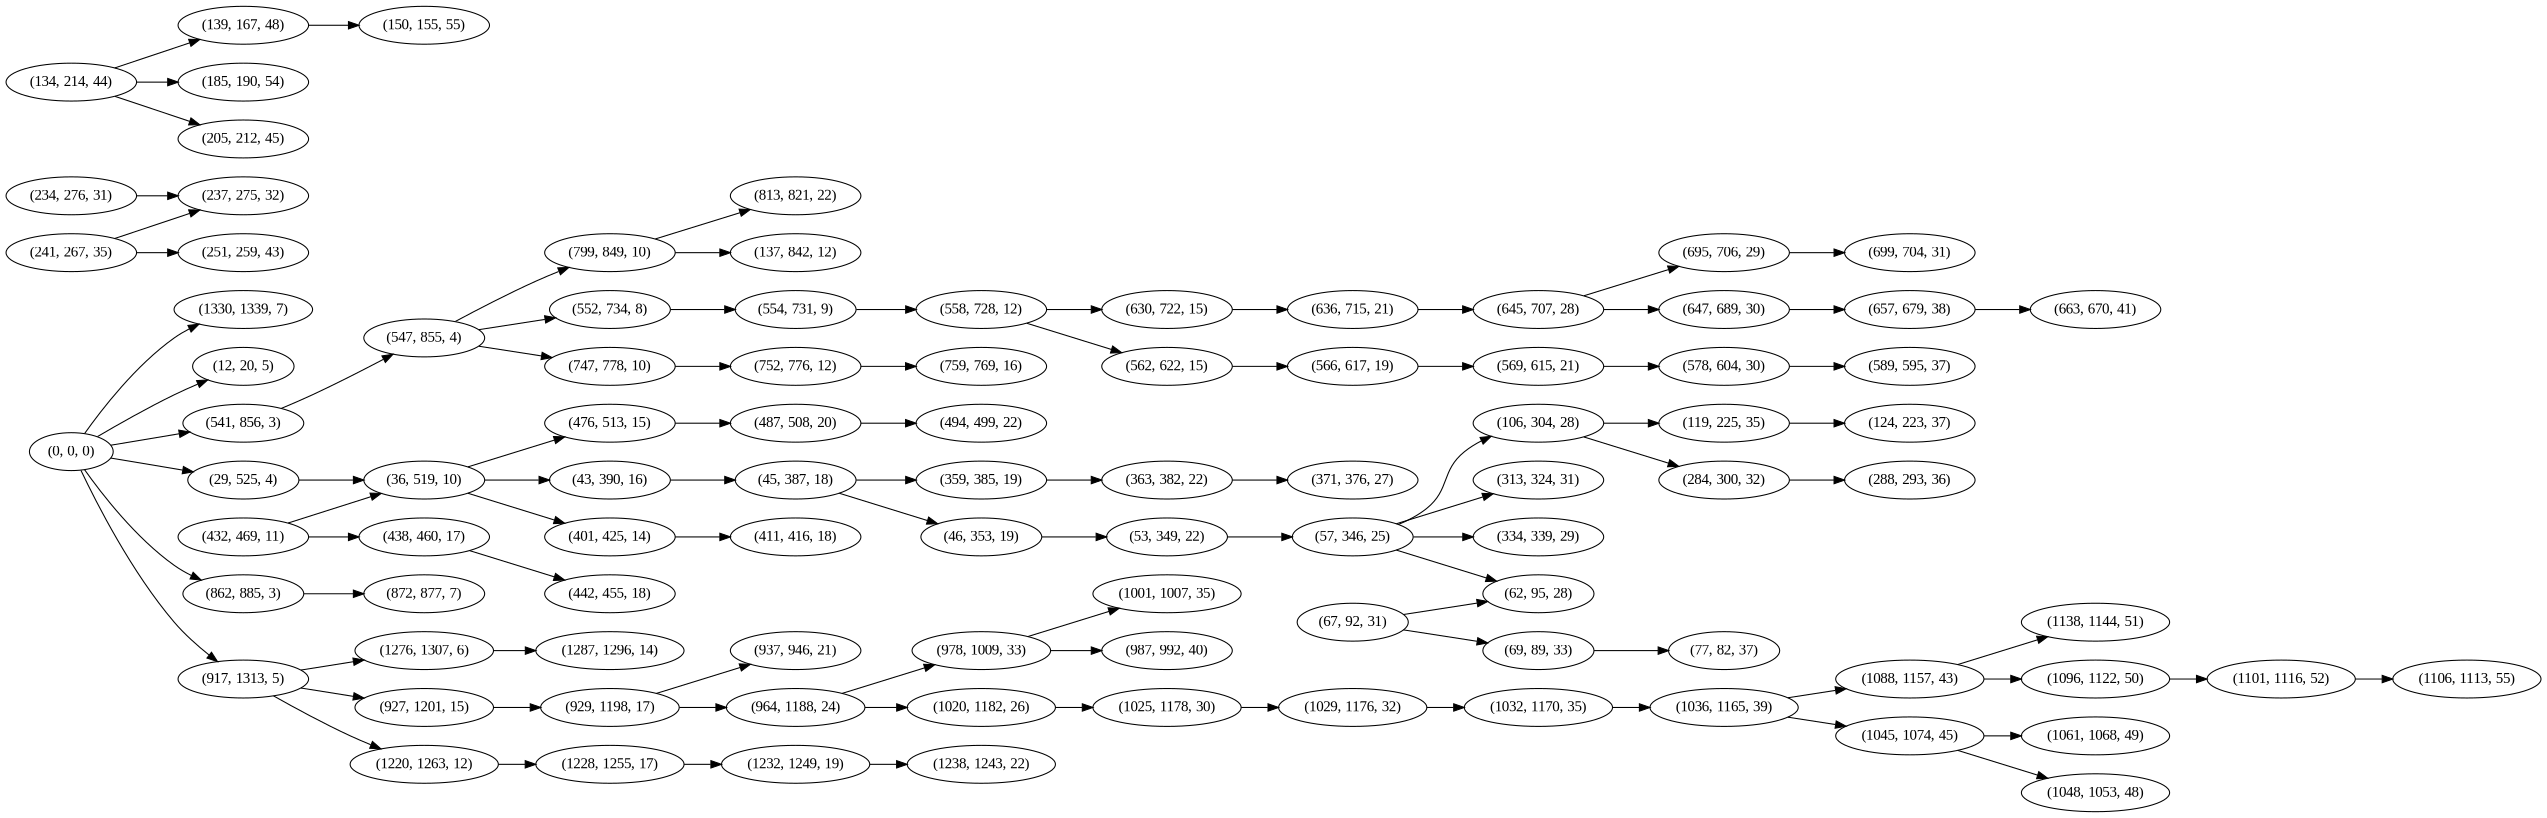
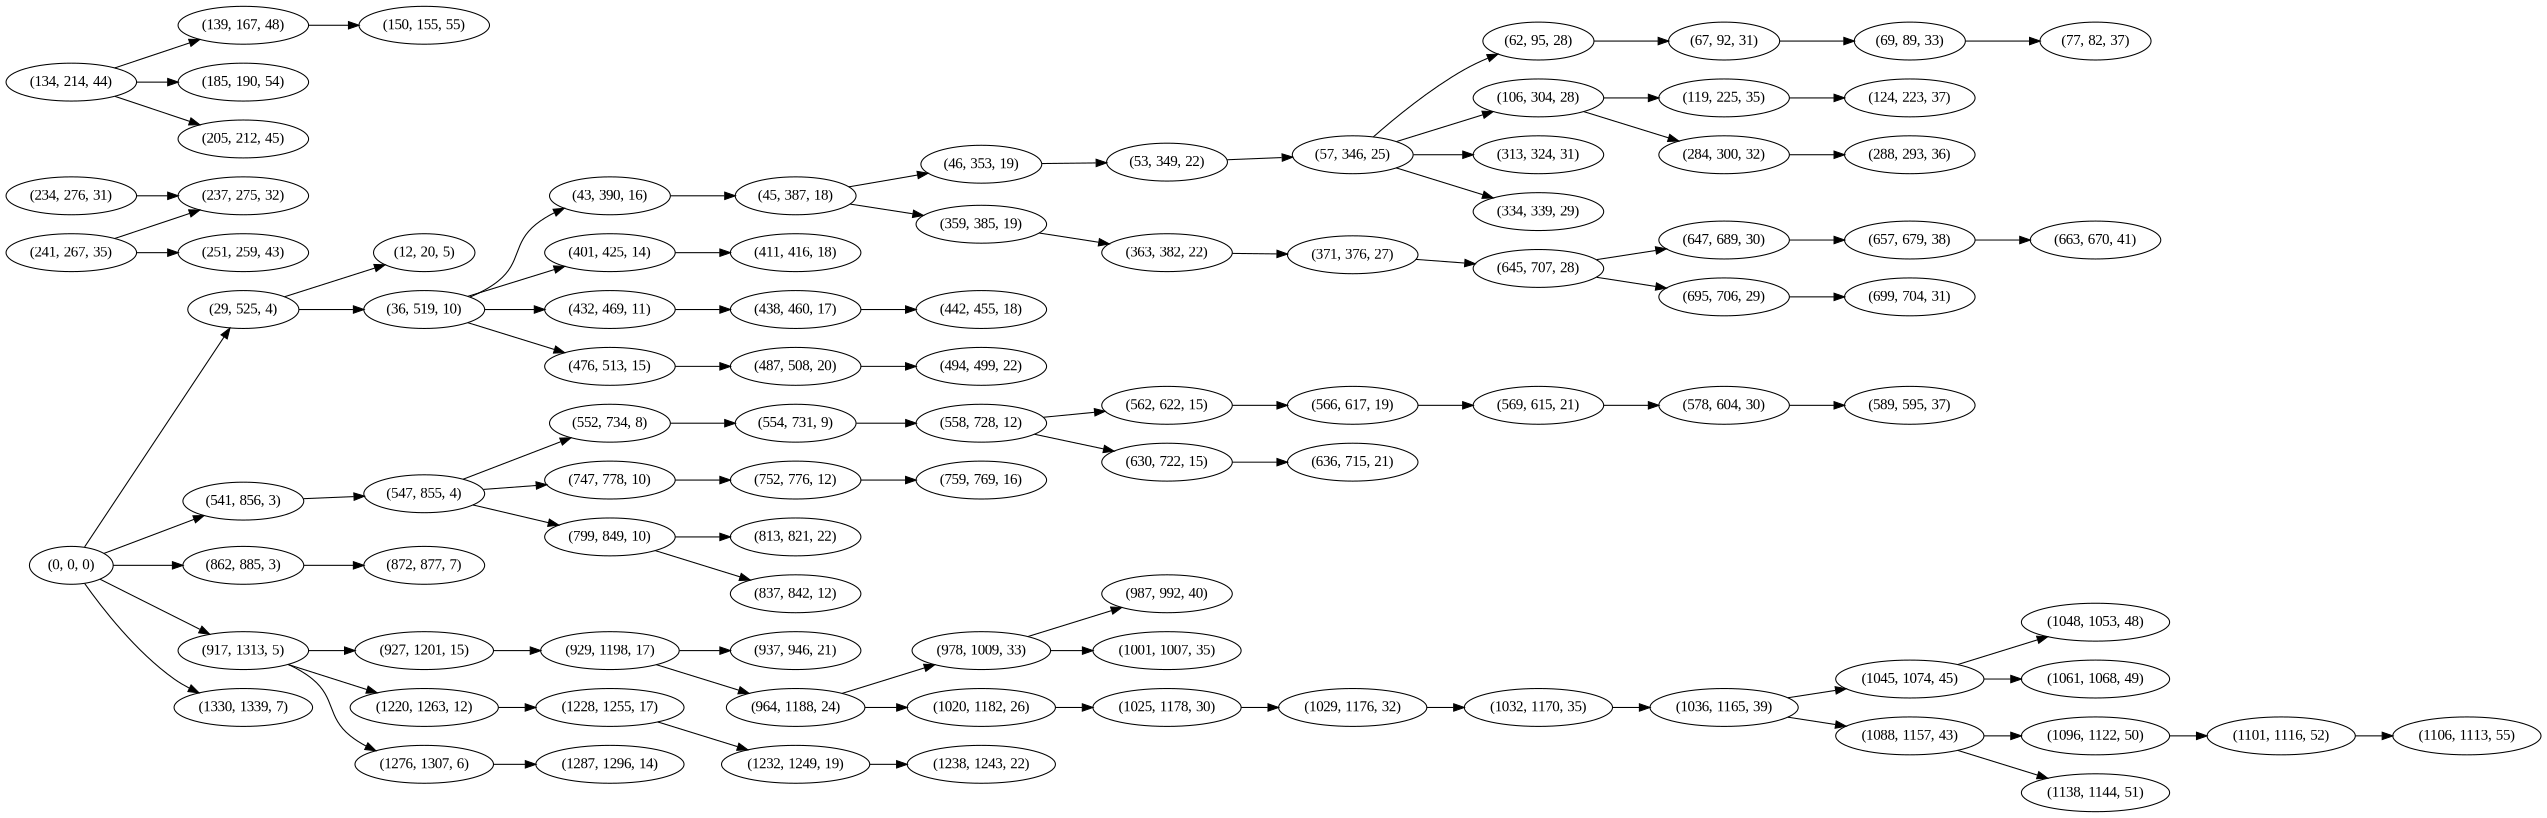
(796, 253) -> (796, 594)
(1440, 310) -> (1440, 261)
(147, 409) -> (330, 282)
(330, 510) -> (510, 310)
(1440, 609) -> (1626, 41)
